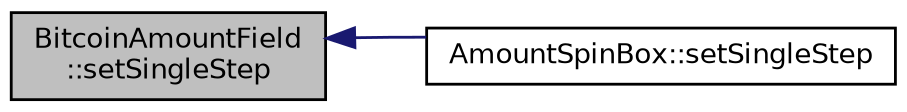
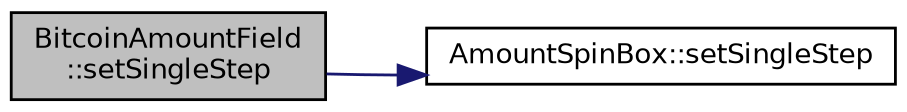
(391, 37) -> (362, 75)
